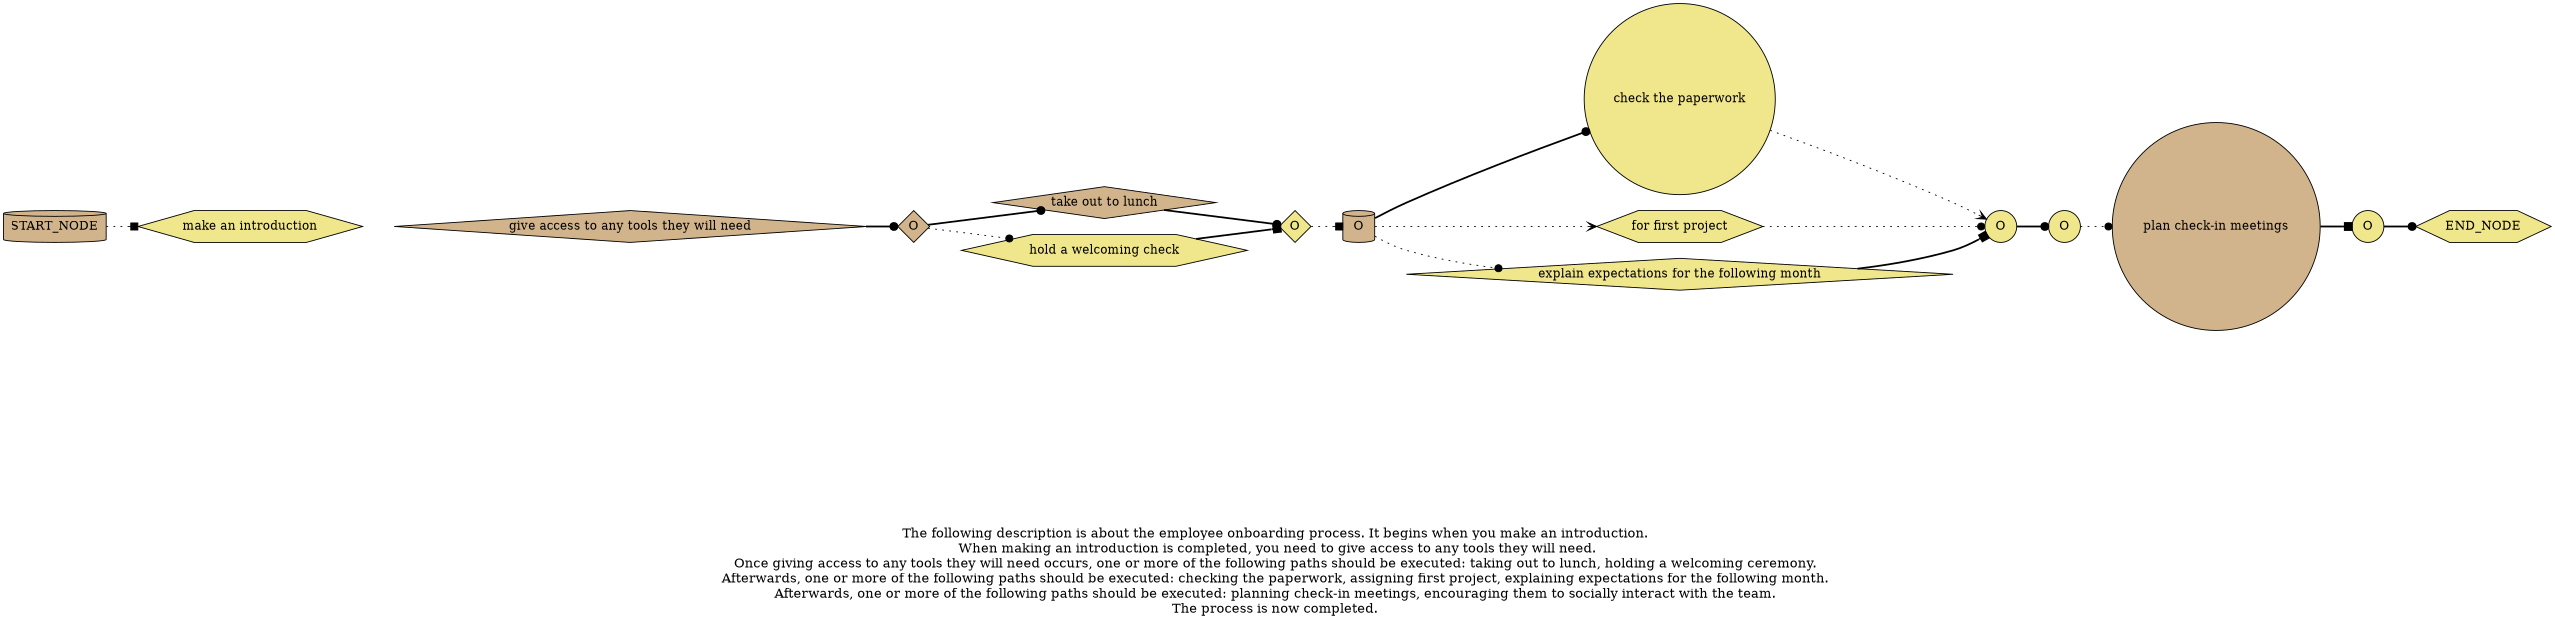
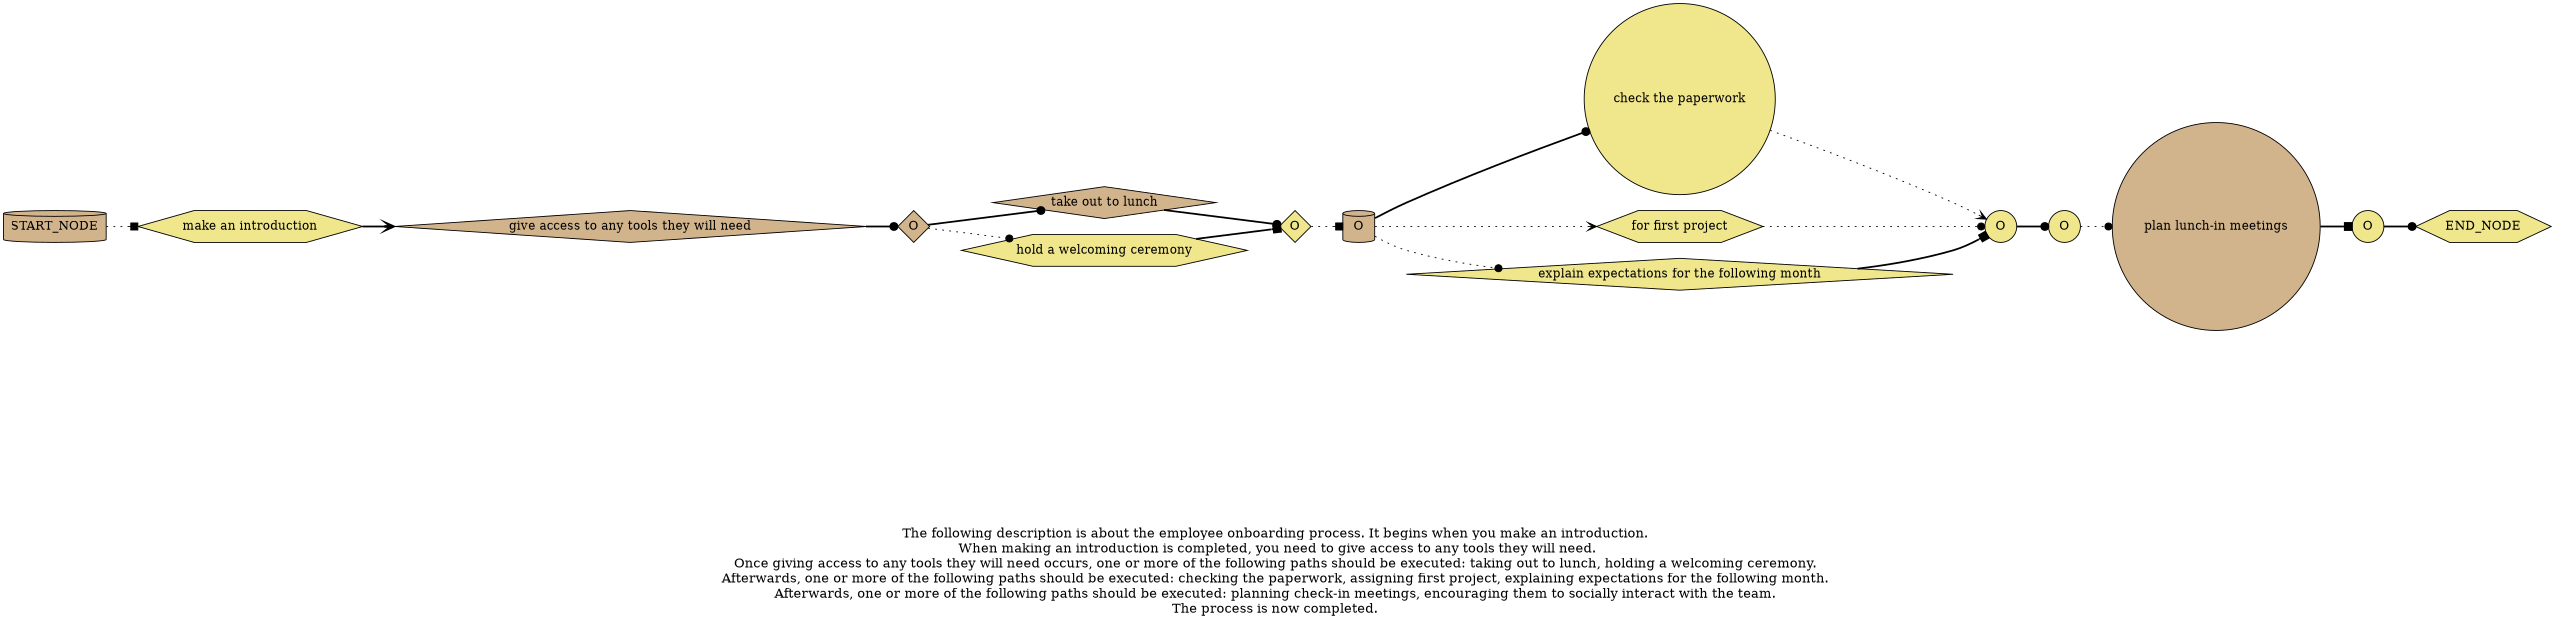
none -> (374, 226)
(2216, 226) -> (2216, 226)
(1104, 250) -> (1104, 250)
